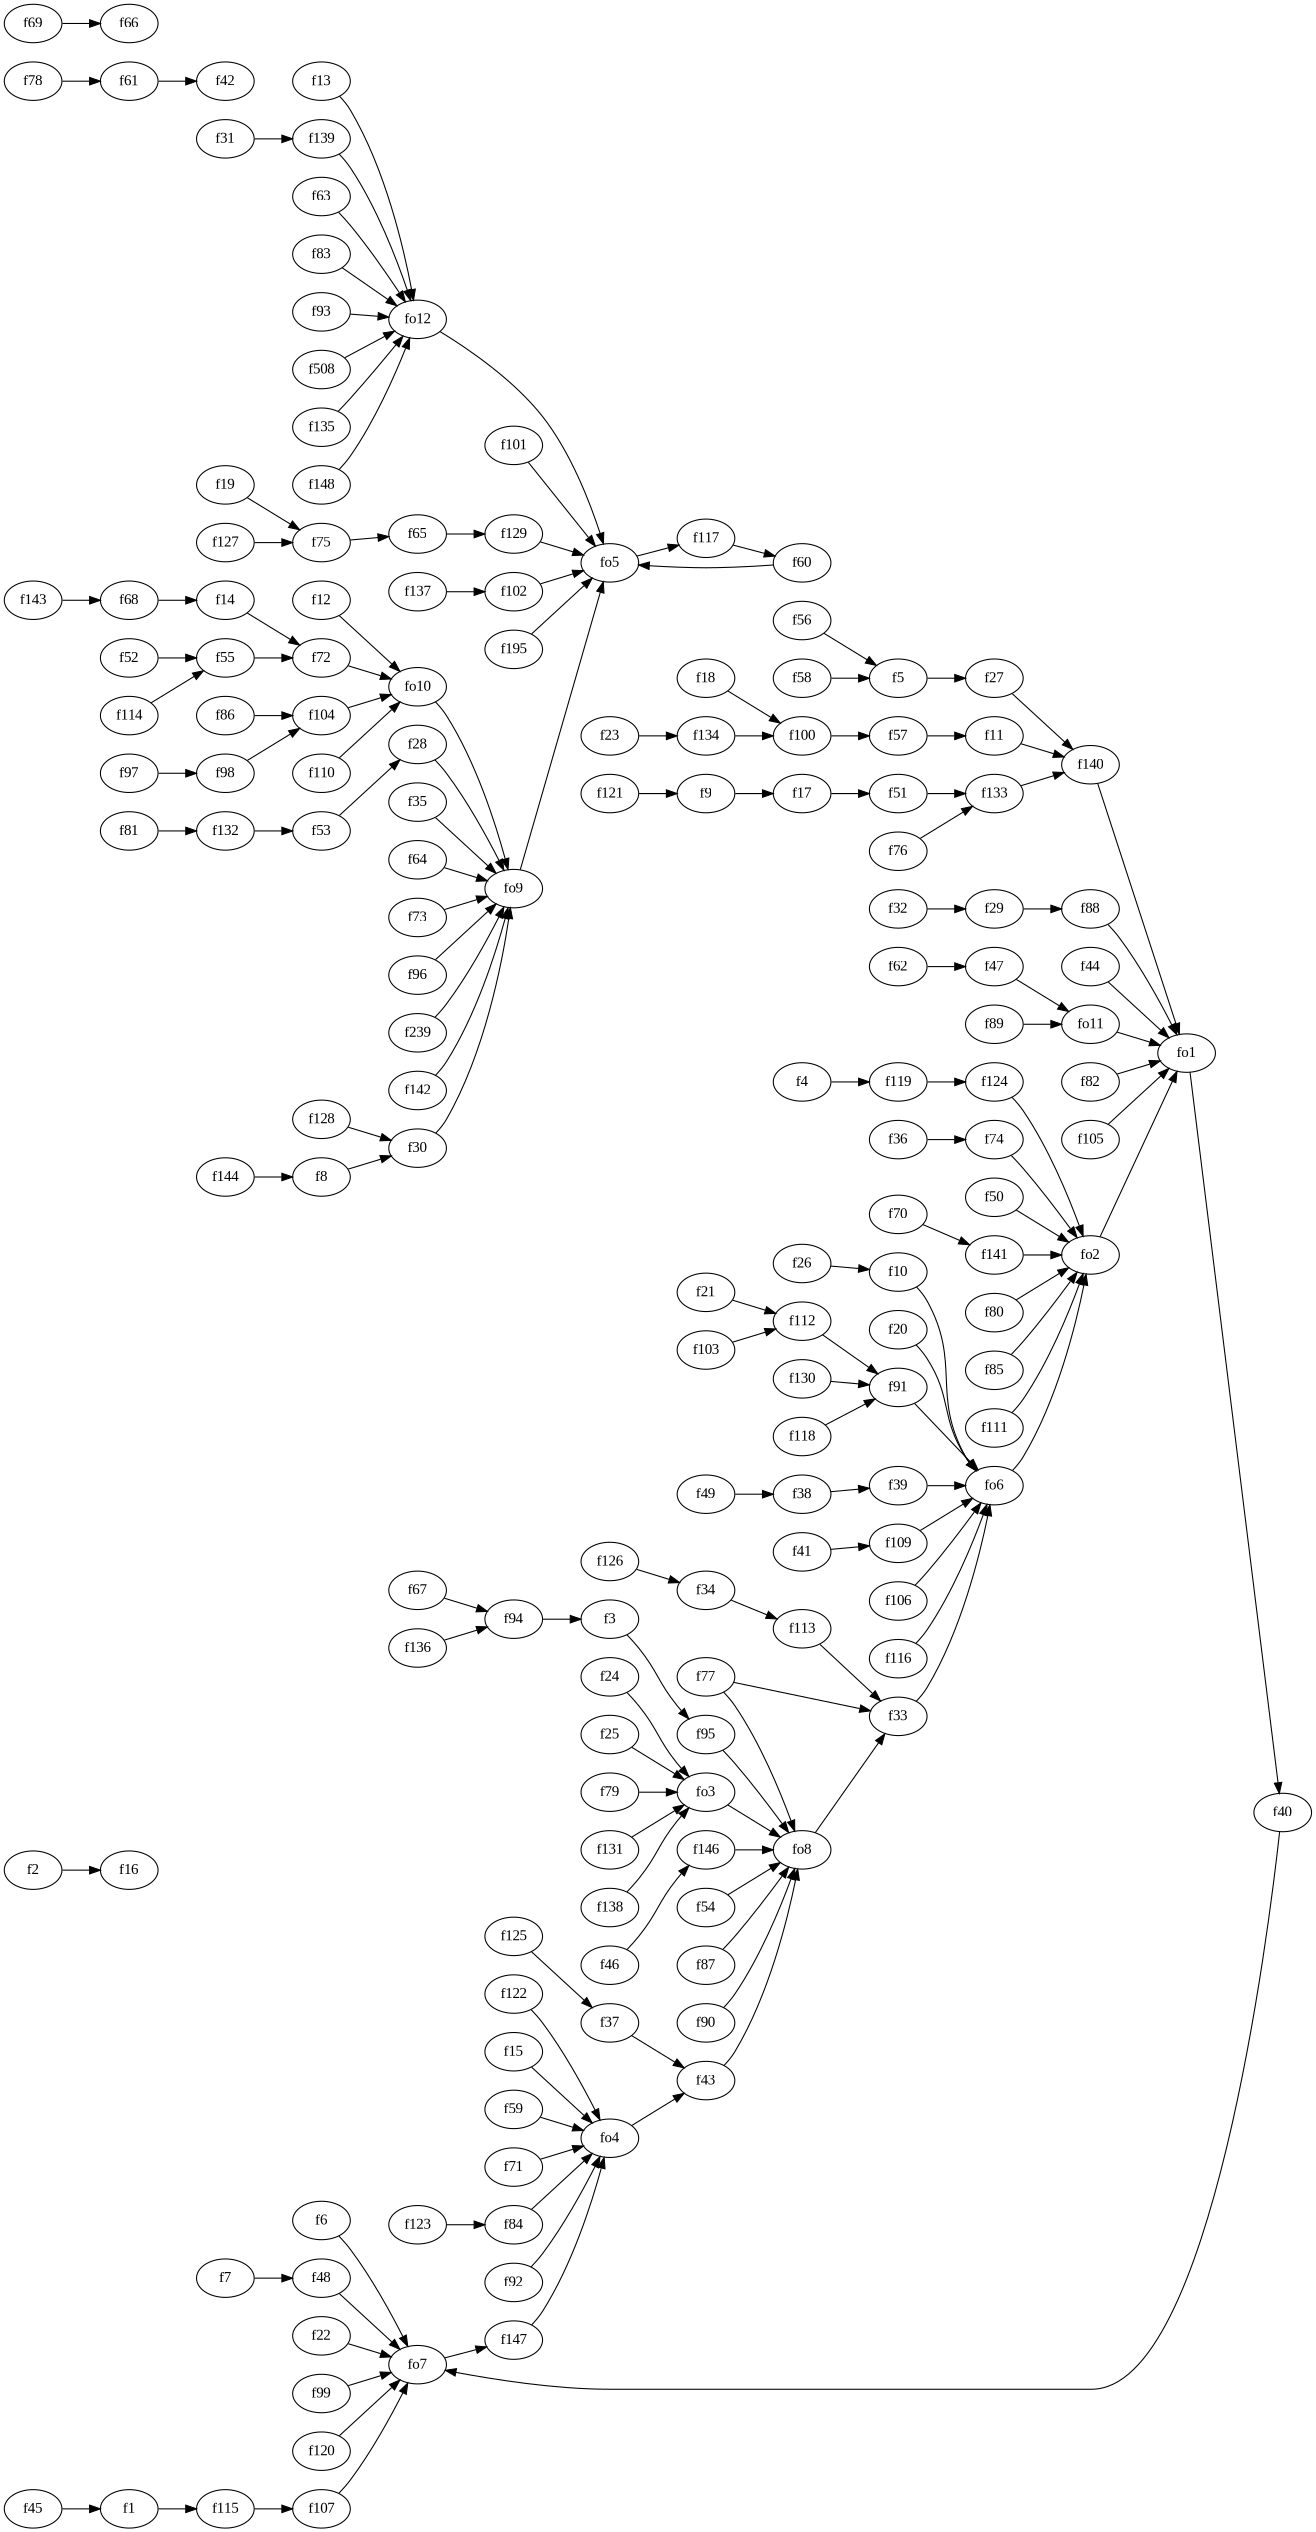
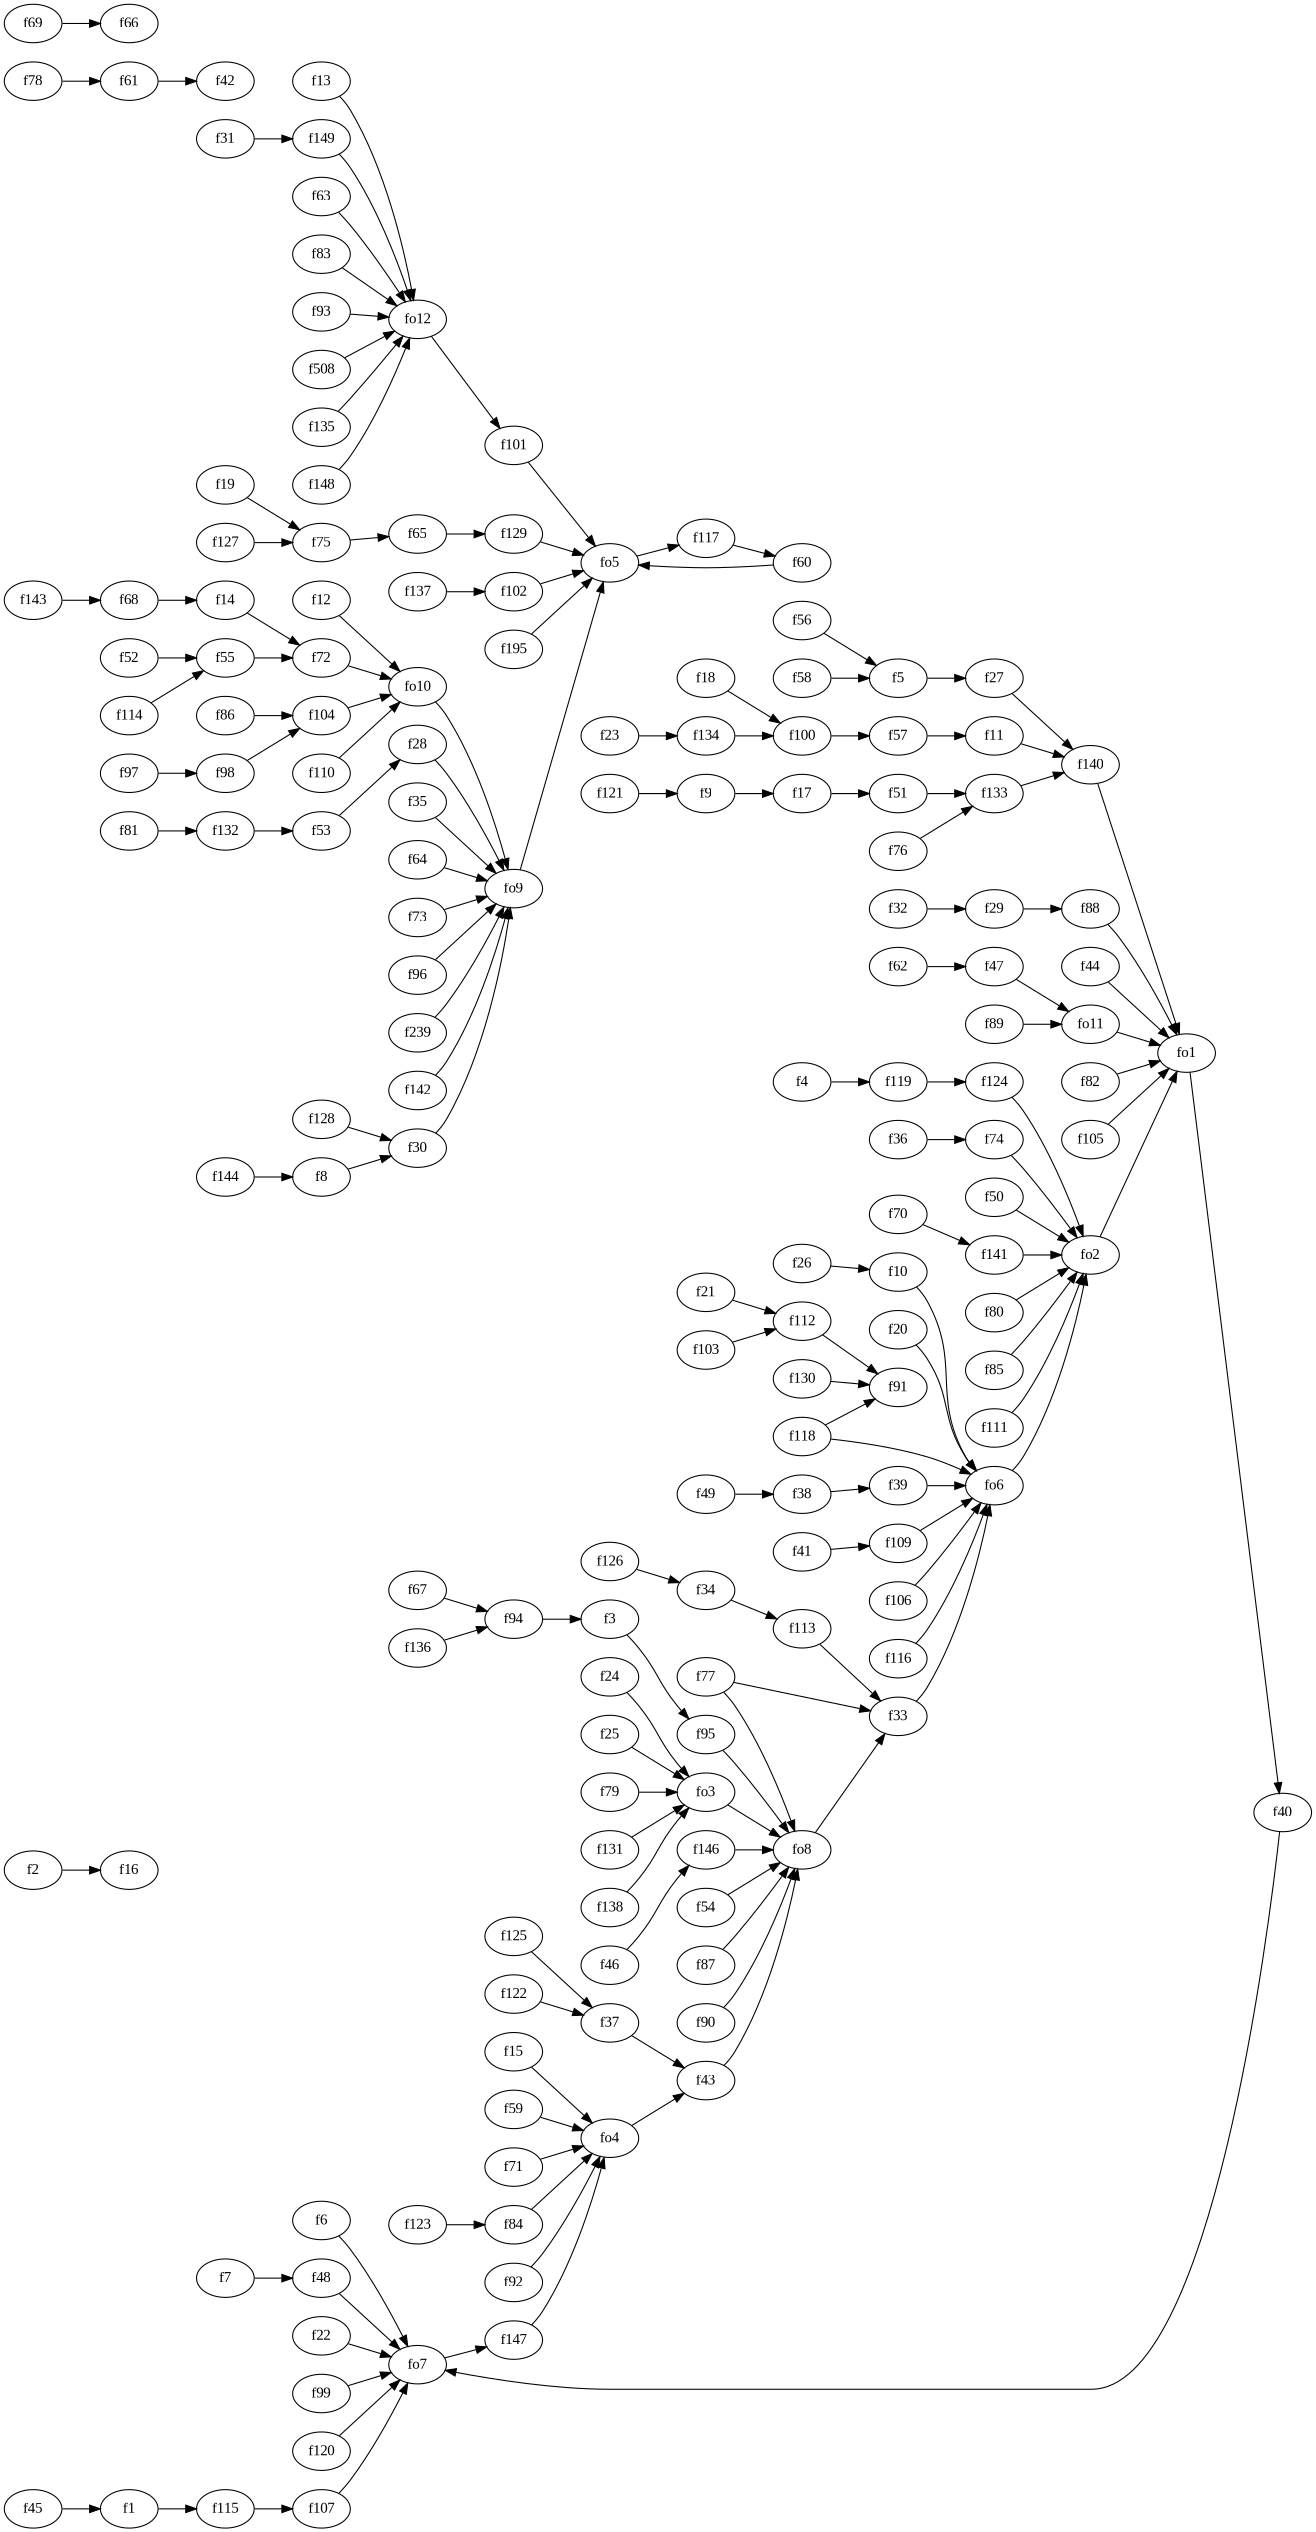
(321, 139) -> (321, 139)
(542, 415) -> (462, 378)
(943, 1433) -> (897, 1449)
(566, 2058) -> (557, 2007)
